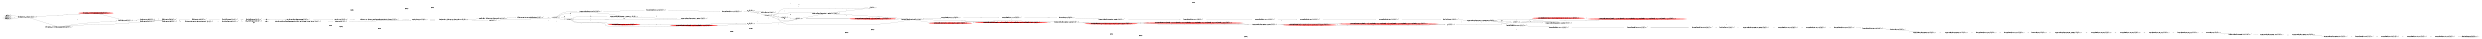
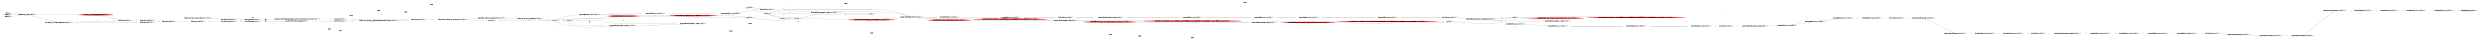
(169, 21) -> none
